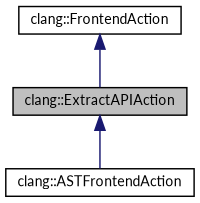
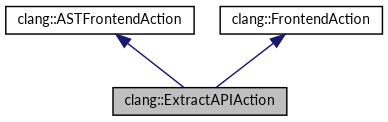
(100, 150) -> (156, 65)
